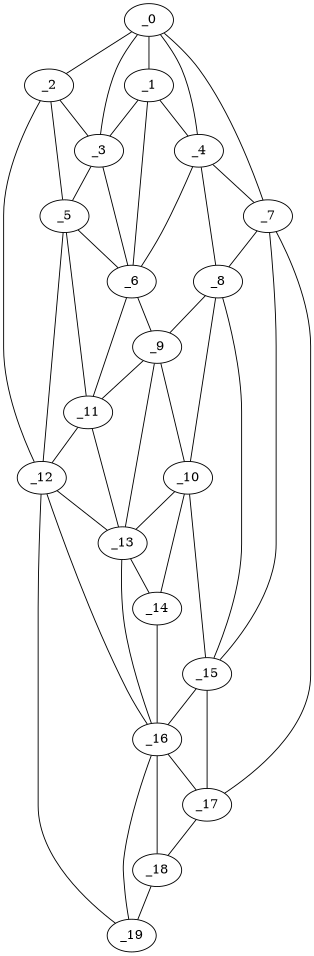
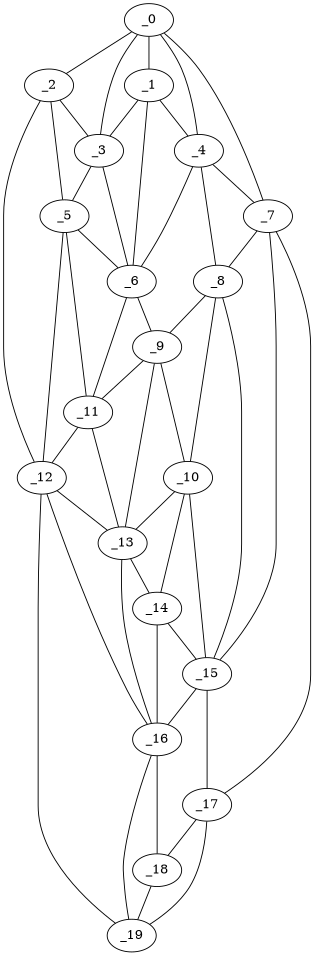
none -> (182, 641)
(182, 772) -> (193, 881)
